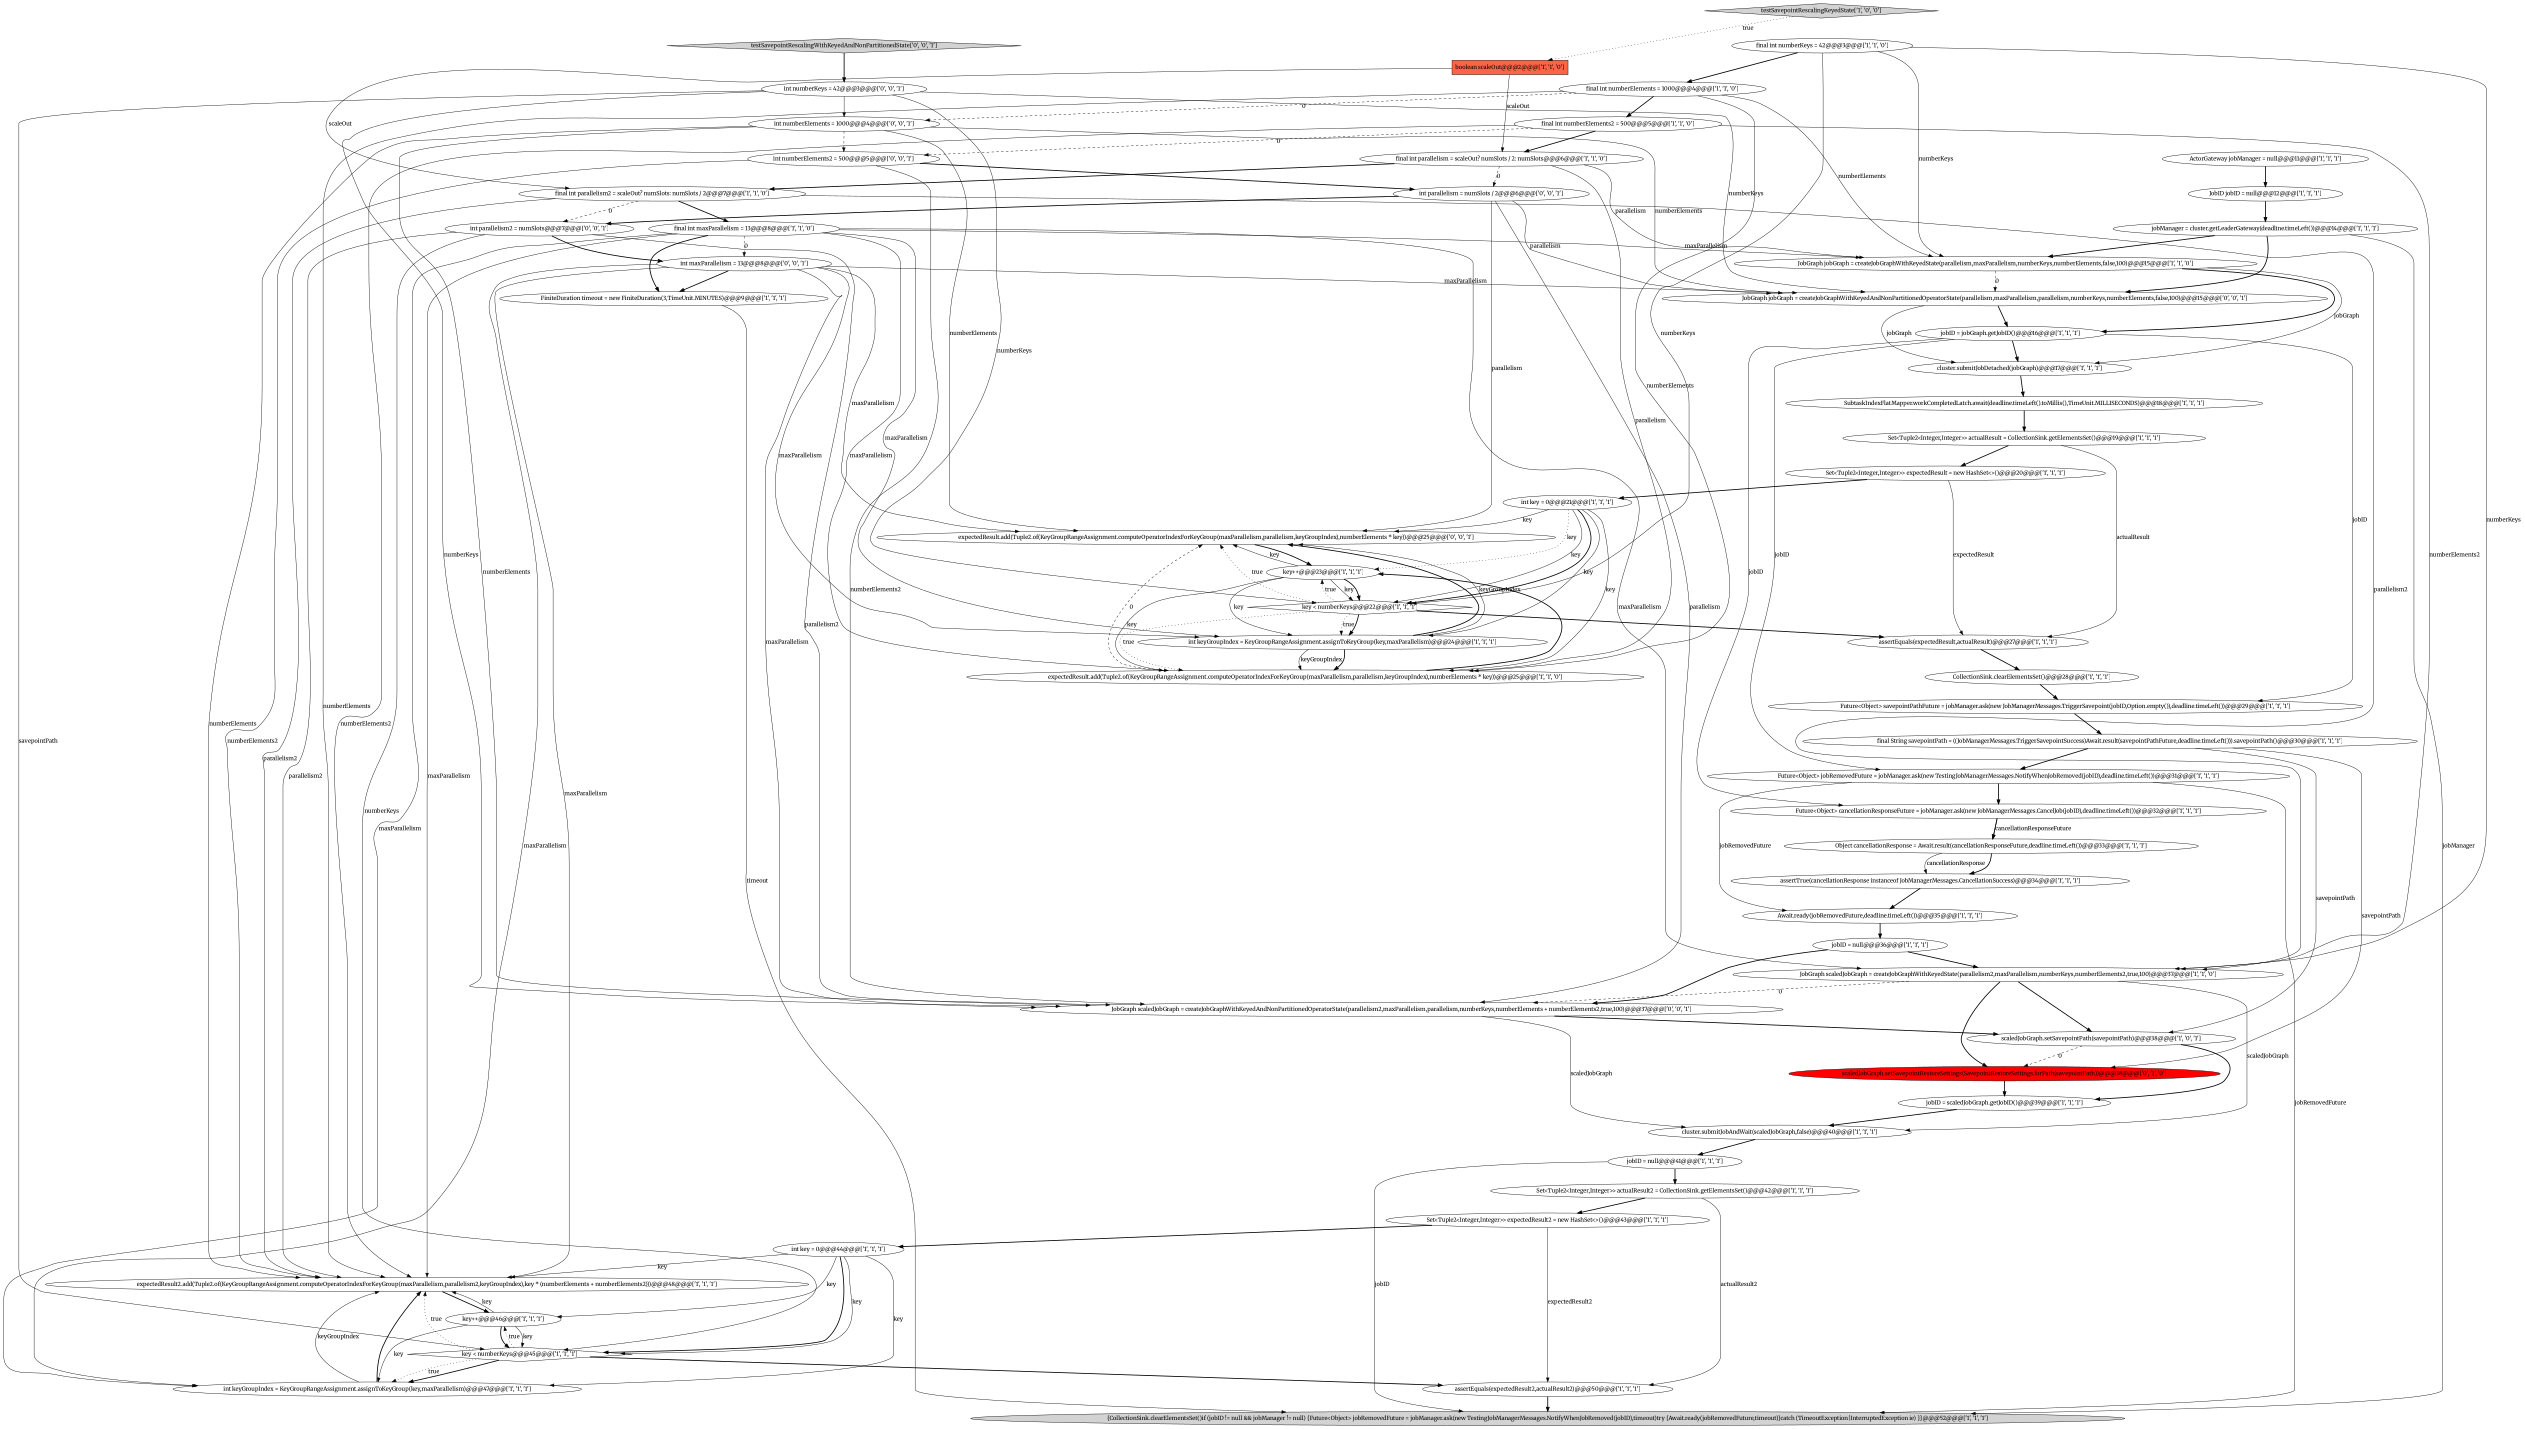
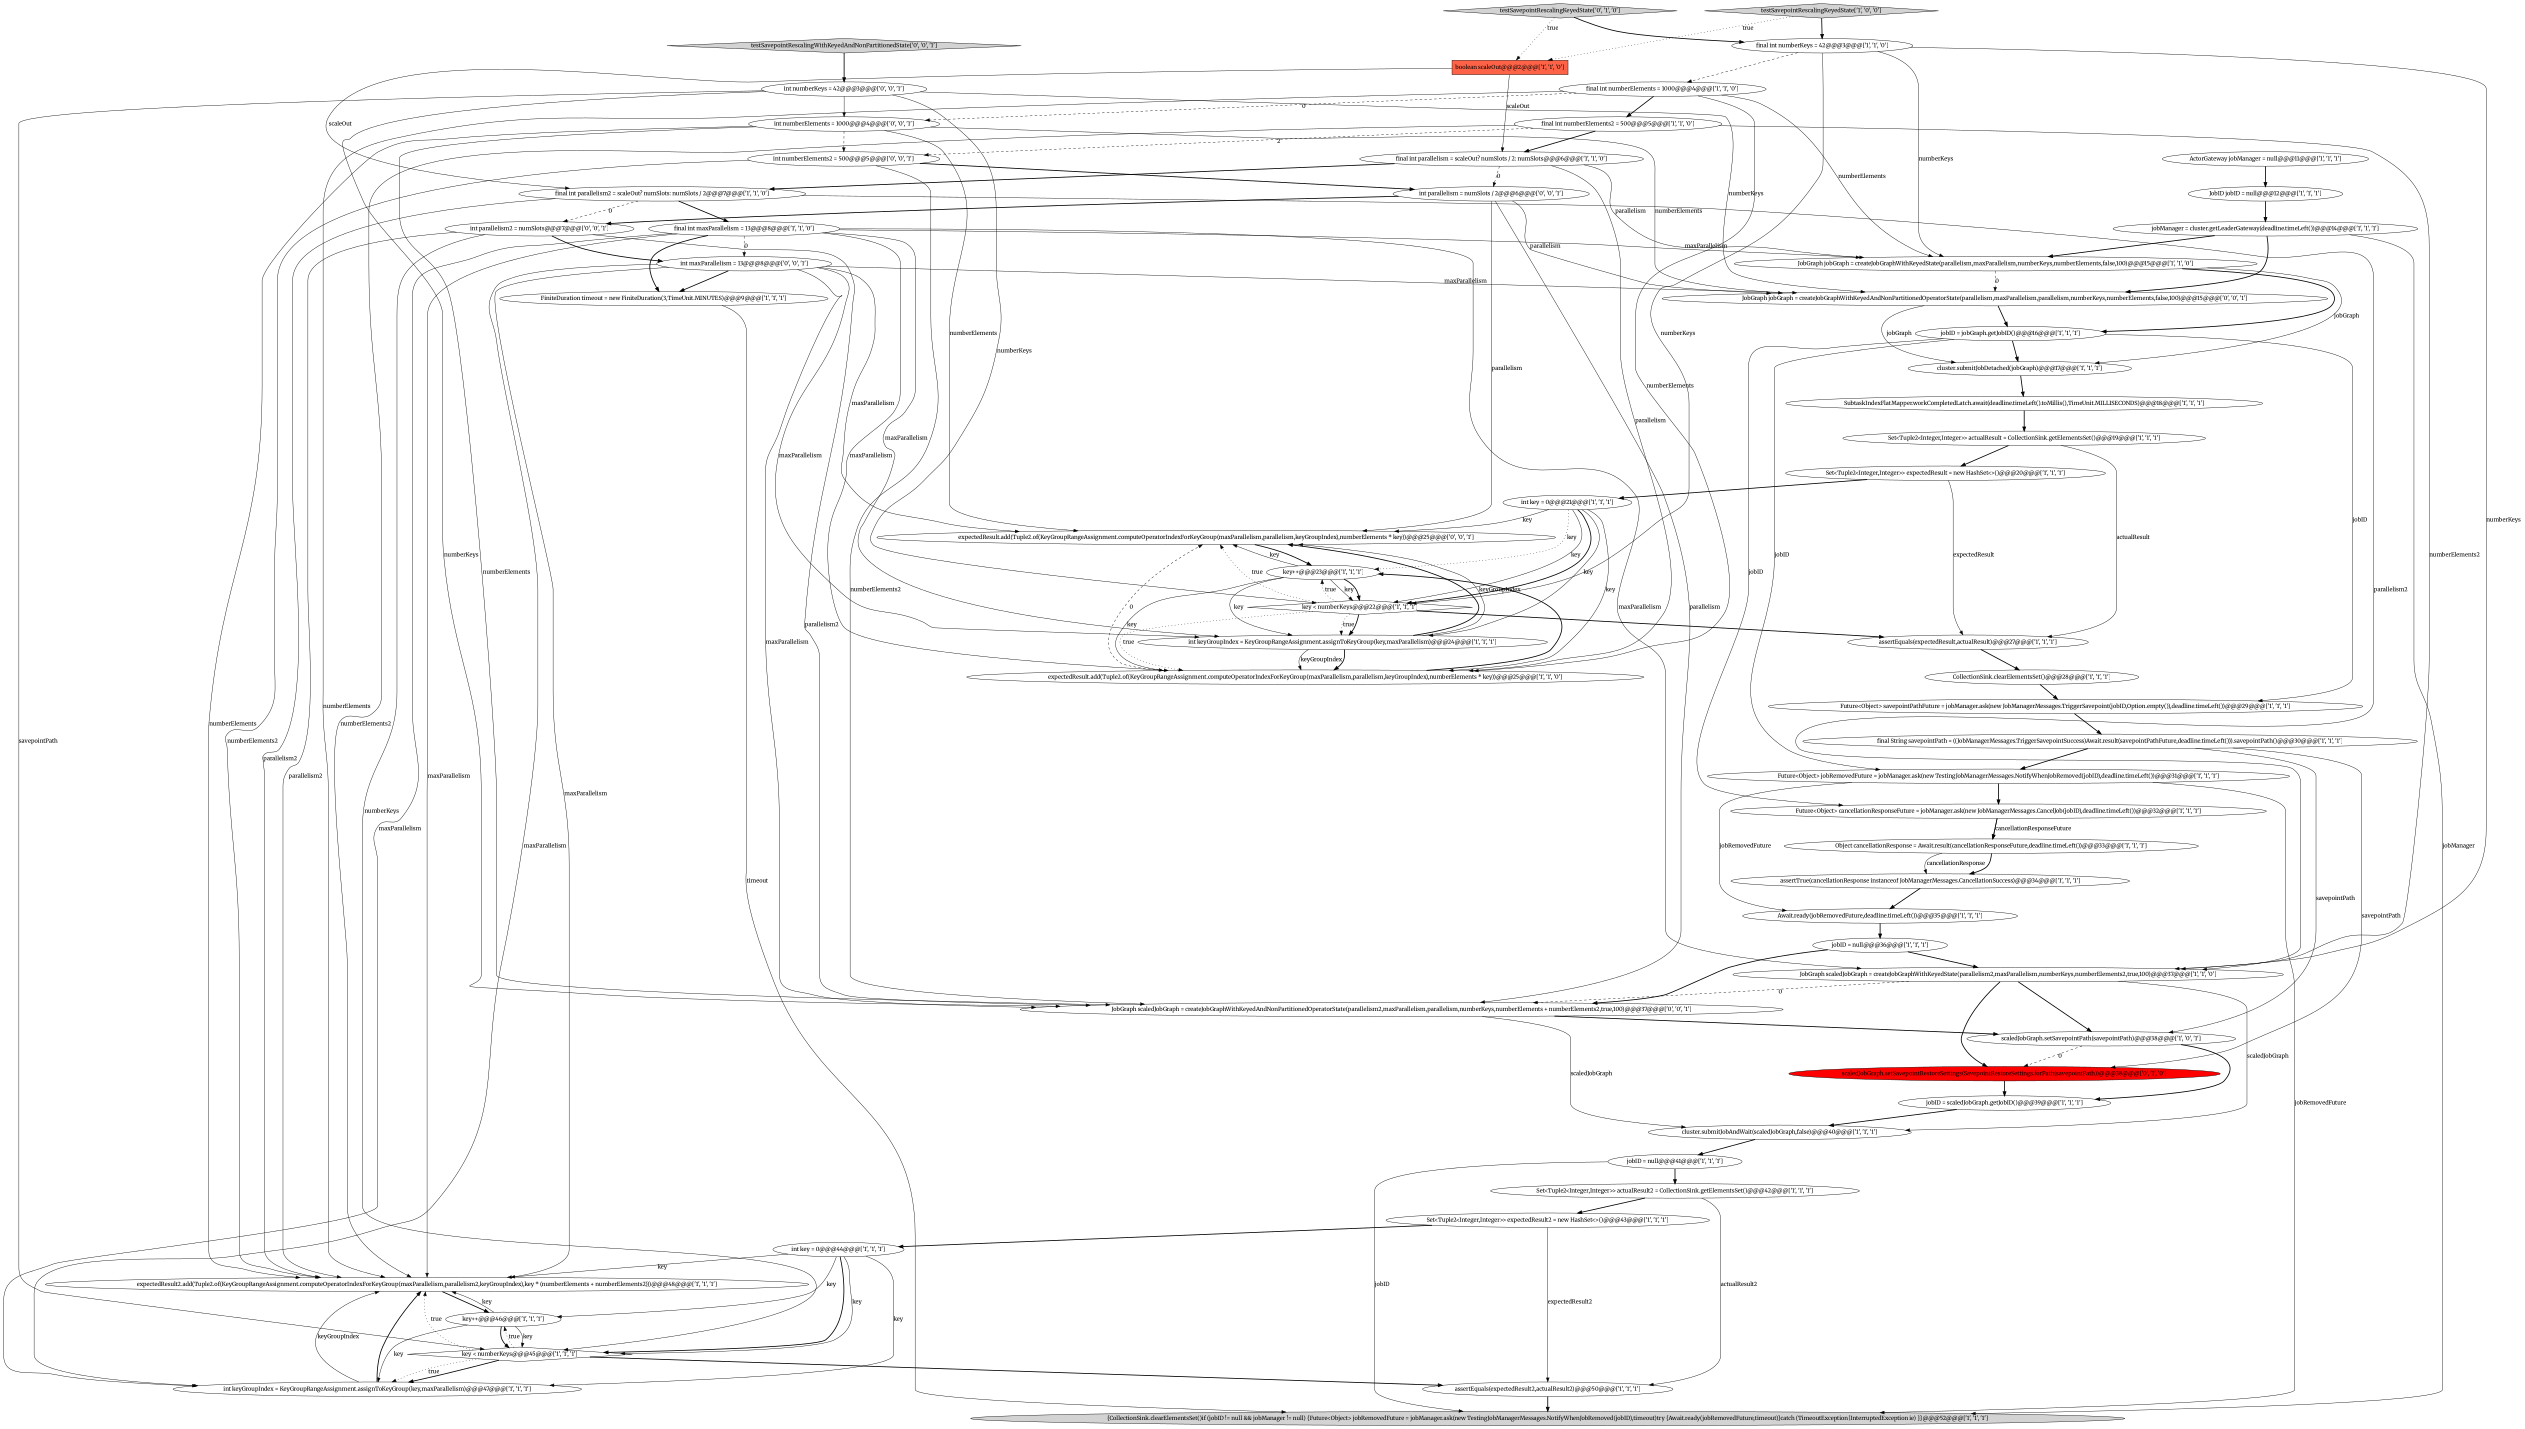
none -> (1560, 11)
none -> (1822, 26)
(1745, 67) -> (1745, 67)
(1279, 141) -> (1279, 141)
